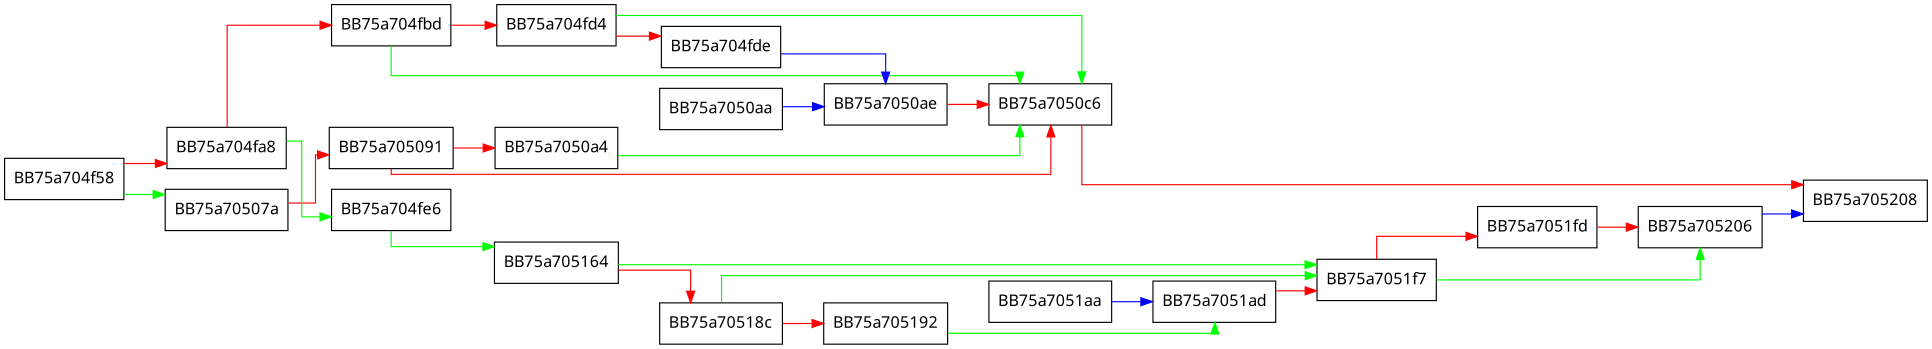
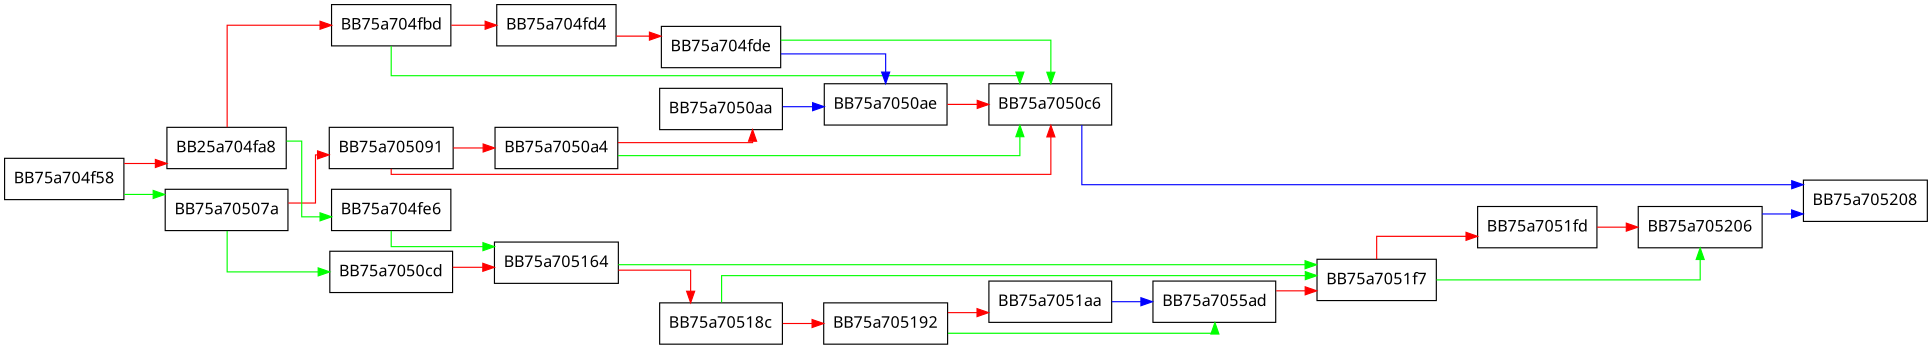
(877, 15) -> (932, 40)
none -> (686, 143)
(227, 148) -> (227, 148)
(1407, 185) -> (1407, 185)
none -> (391, 272)
(1214, 302) -> (1214, 302)
none -> (962, 313)
